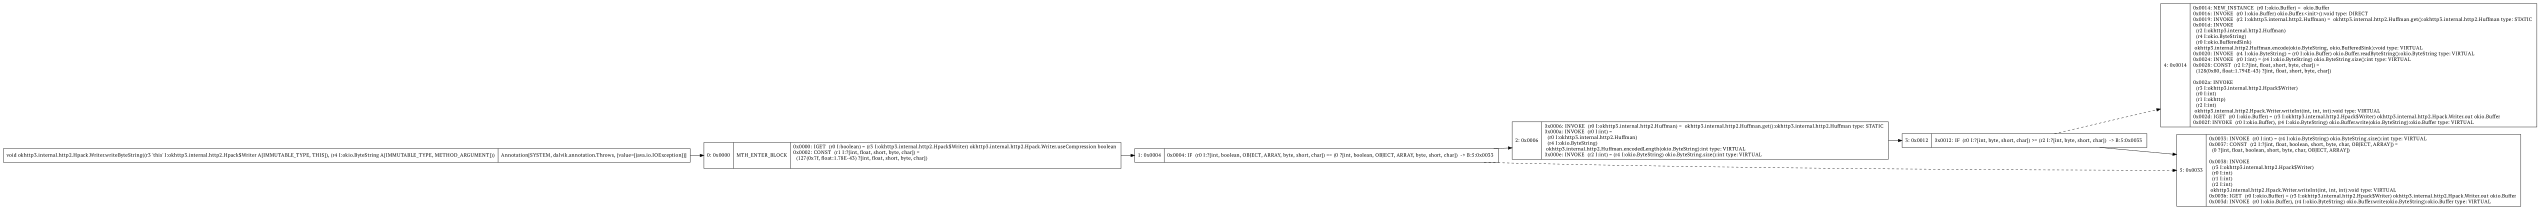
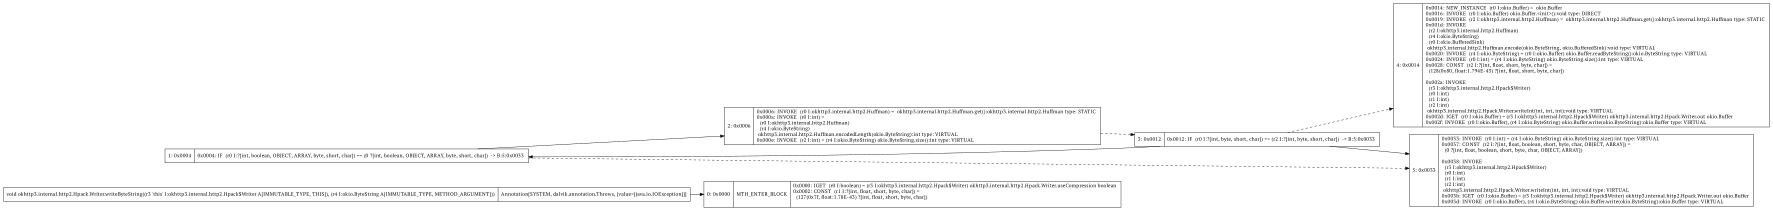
(2209, 99) -> (1437, 99)
(1893, 141) -> (1116, 134)
(1126, 155) -> (847, 155)
